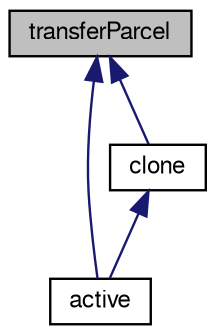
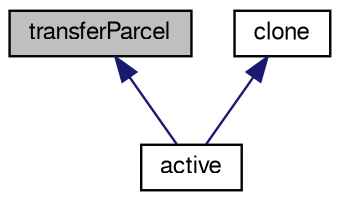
(134, 112) -> none
